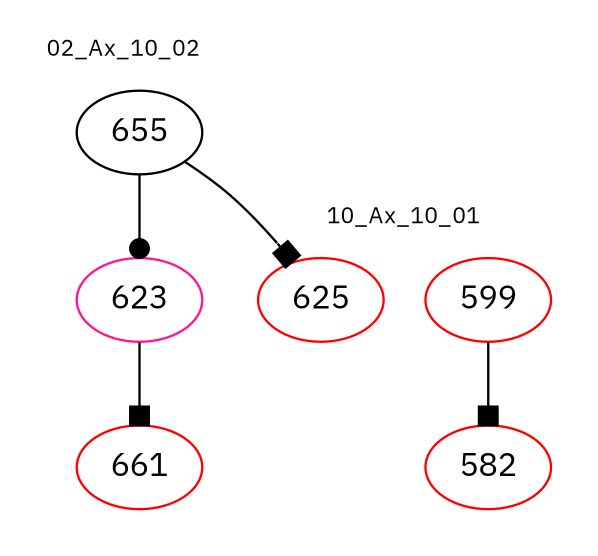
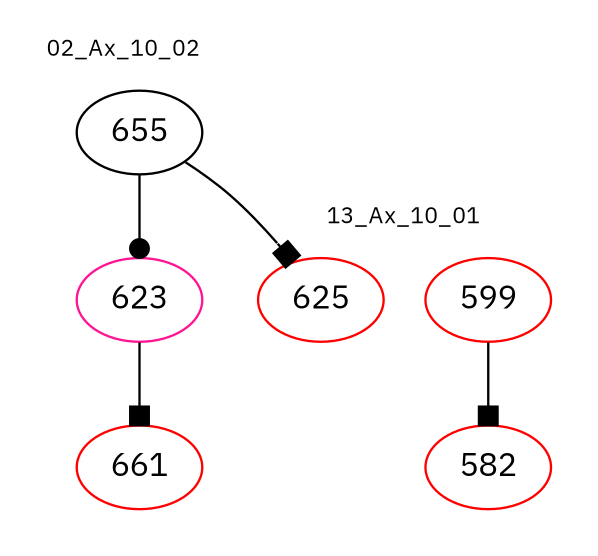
(405, 217) -> (405, 217)
